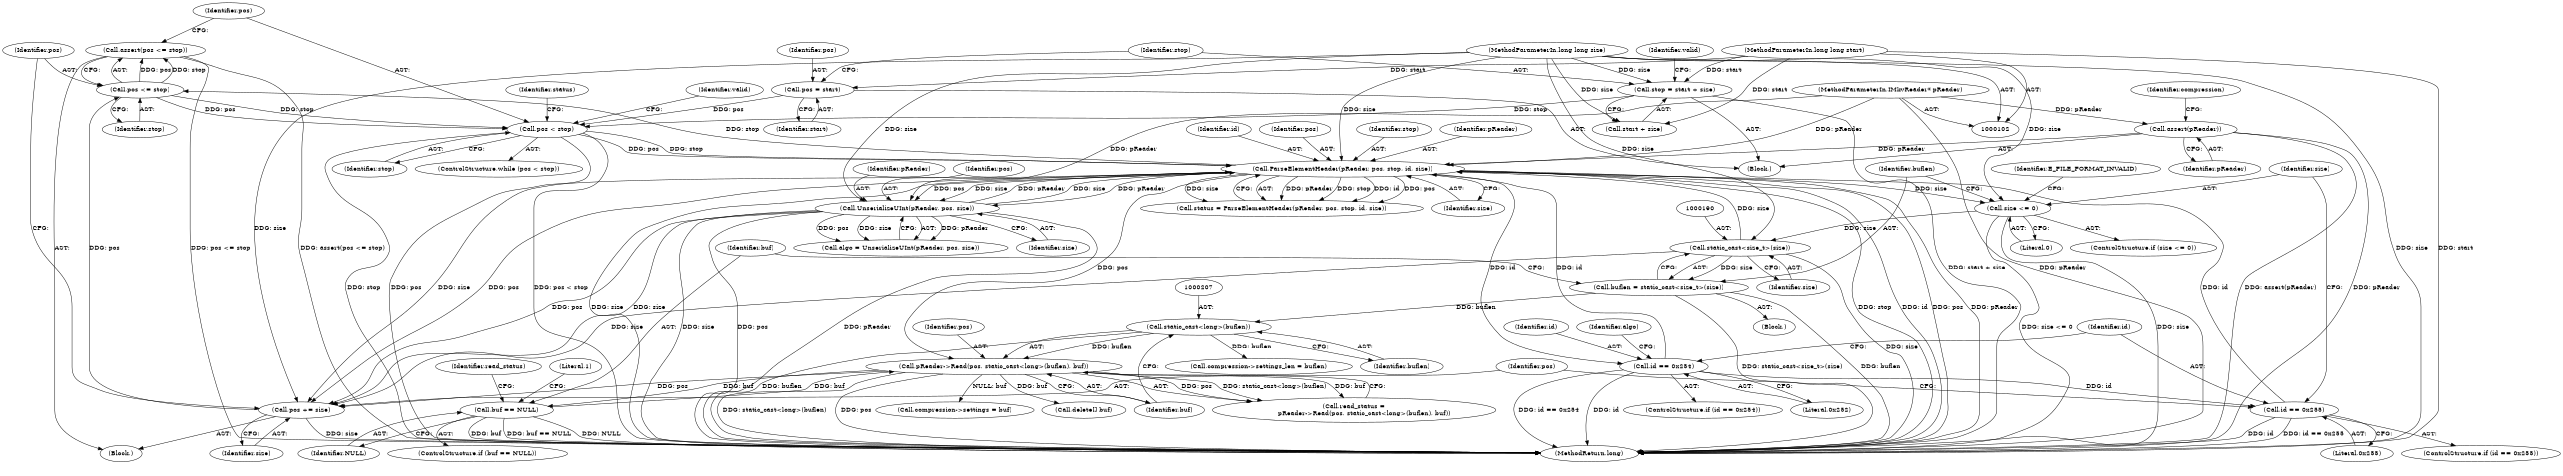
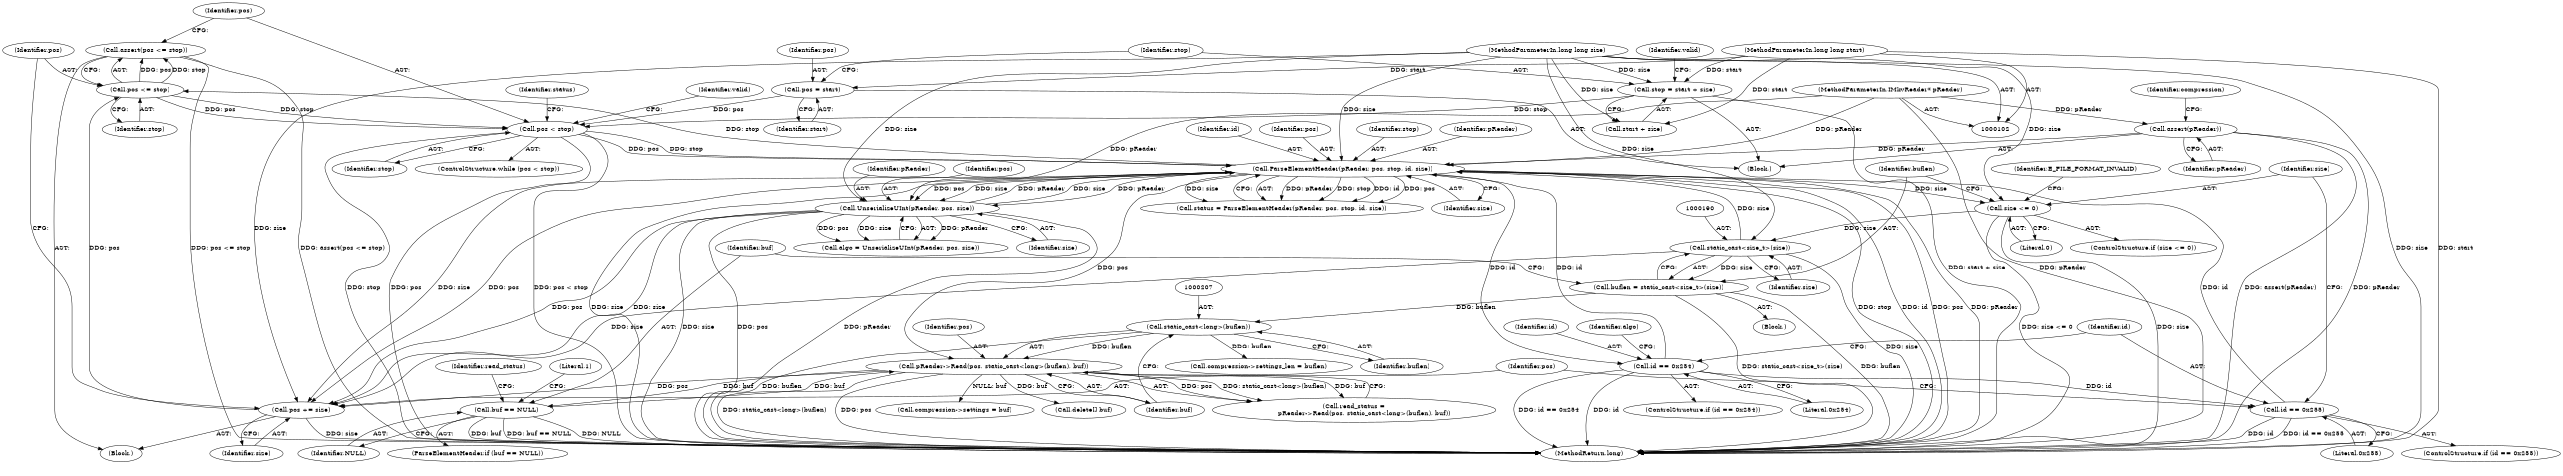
(1827, 410) -> (1827, 410)
(478, 454) -> (478, 454)
